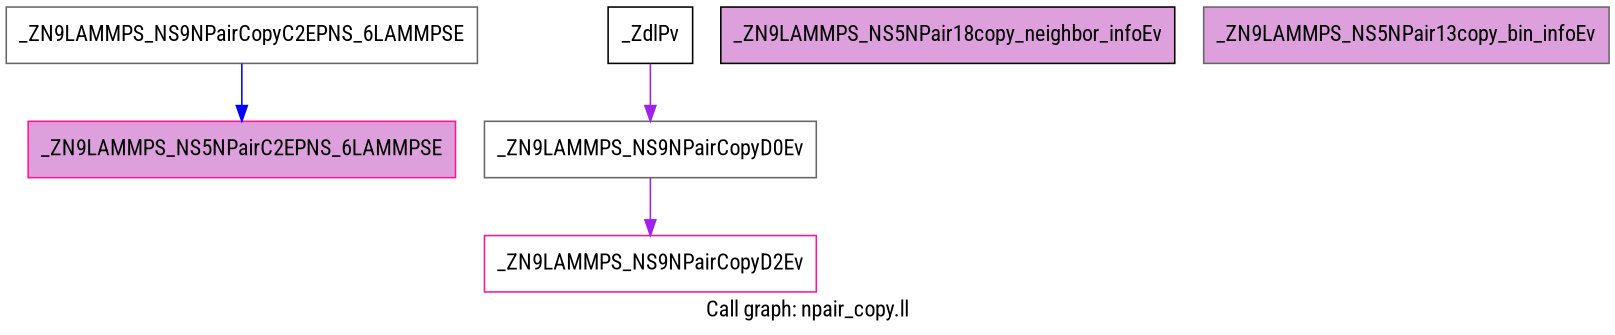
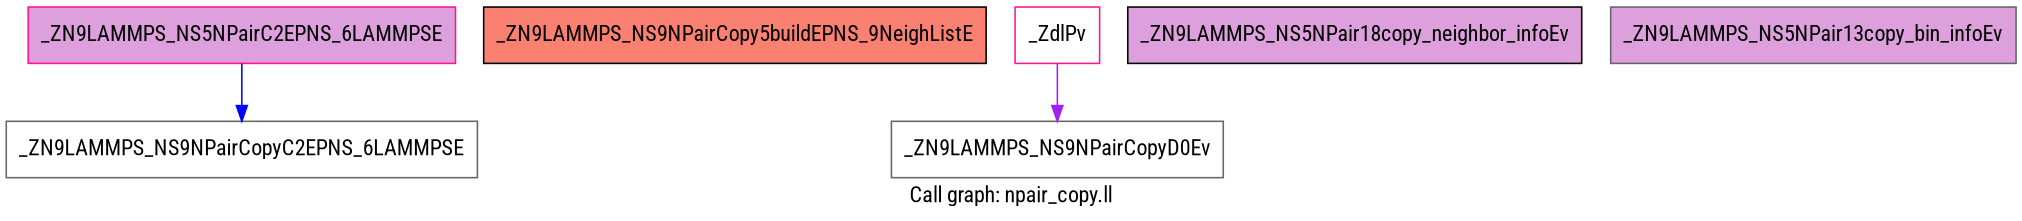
(650, 35) -> (1057, 35)
none -> (735, 35)
(242, 85) -> (242, 85)
(650, 264) -> none
